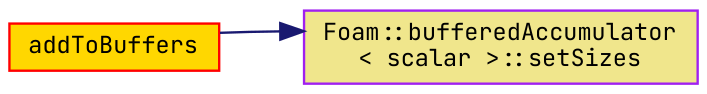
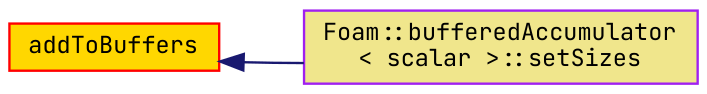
(250, 32) -> (274, 63)
